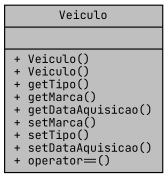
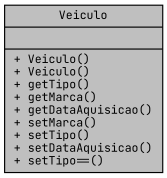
(63, 161) -> (59, 161)
